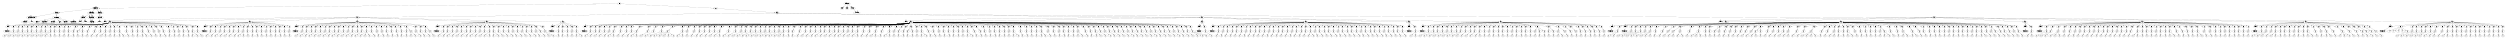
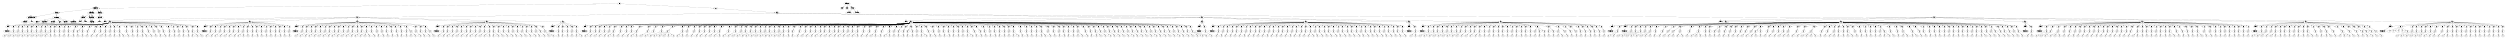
none -> (849, 13)
